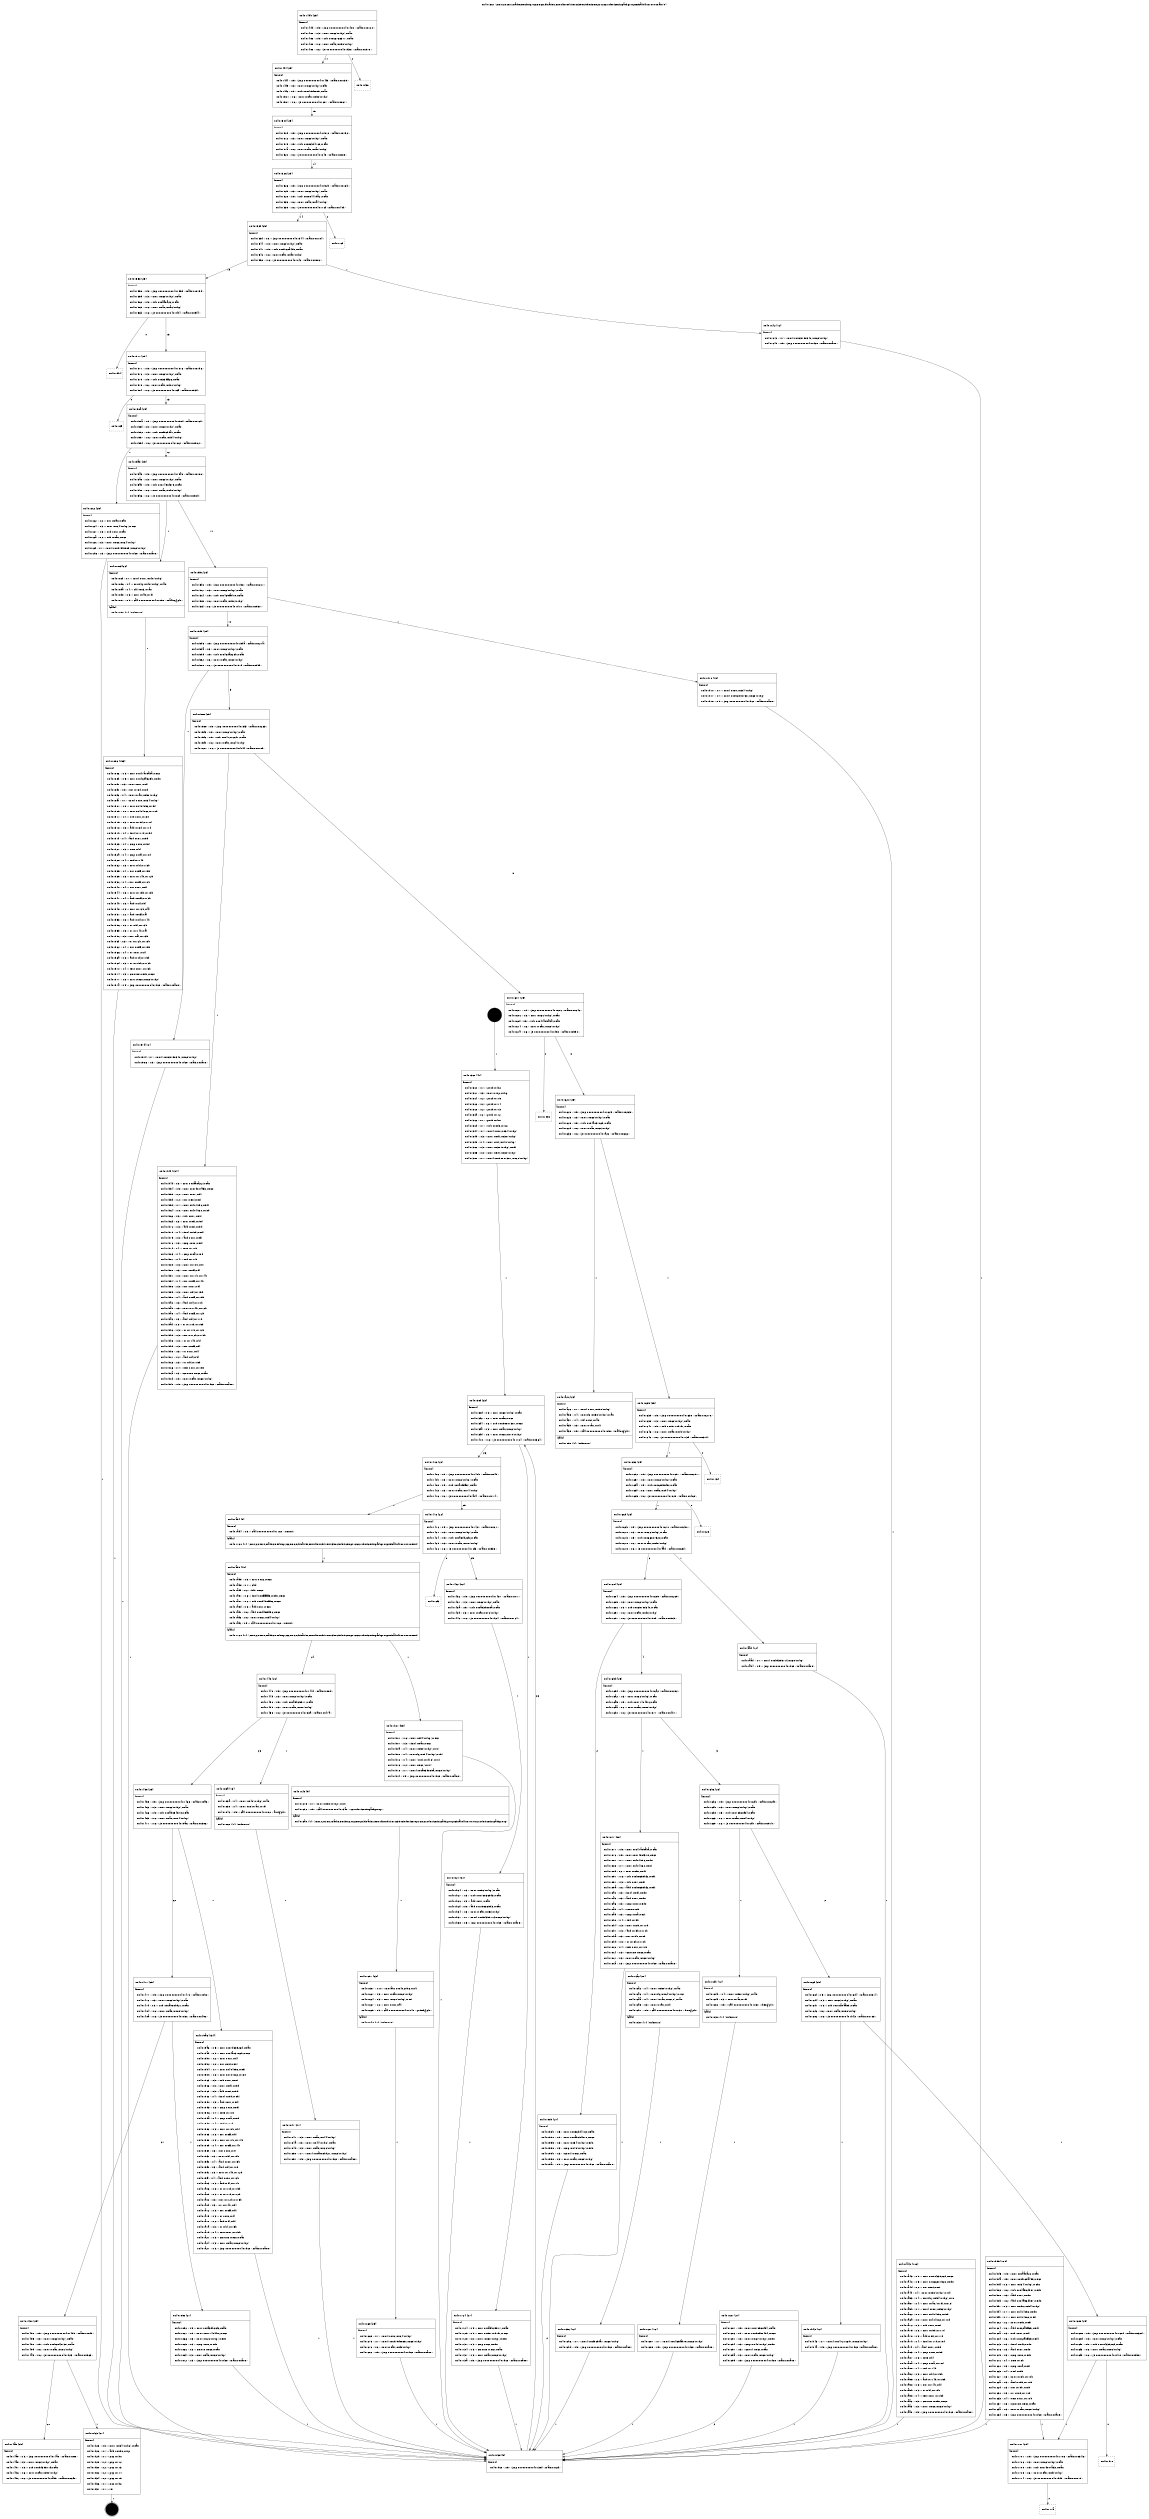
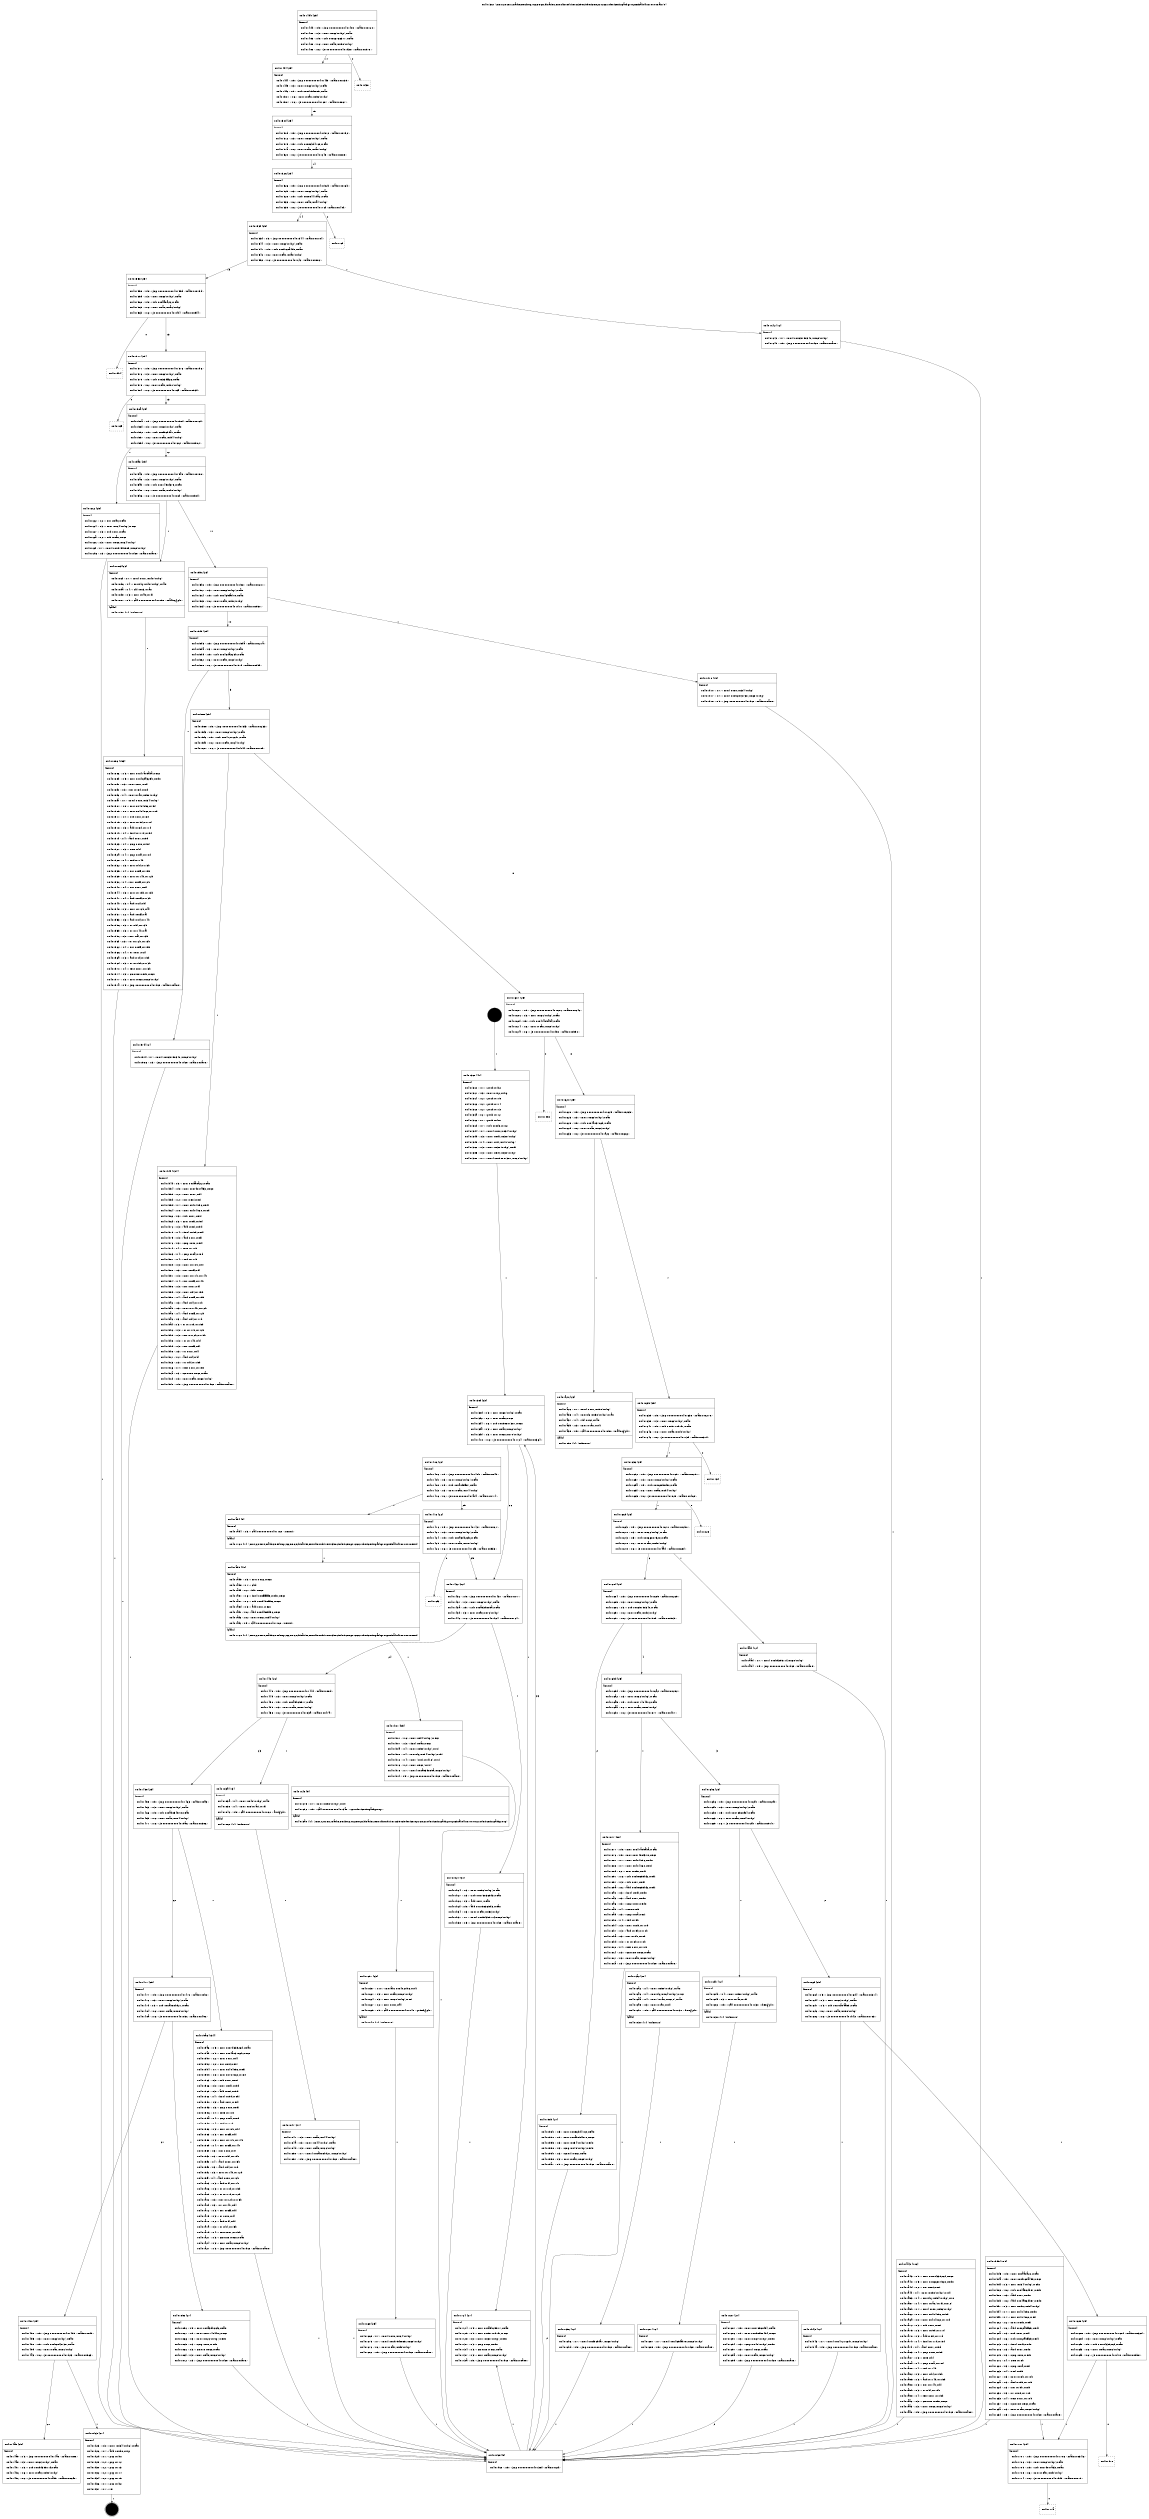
(483, 1450) -> (508, 1512)
(307, 1656) -> (396, 1642)
(510, 2407) -> (507, 2409)
